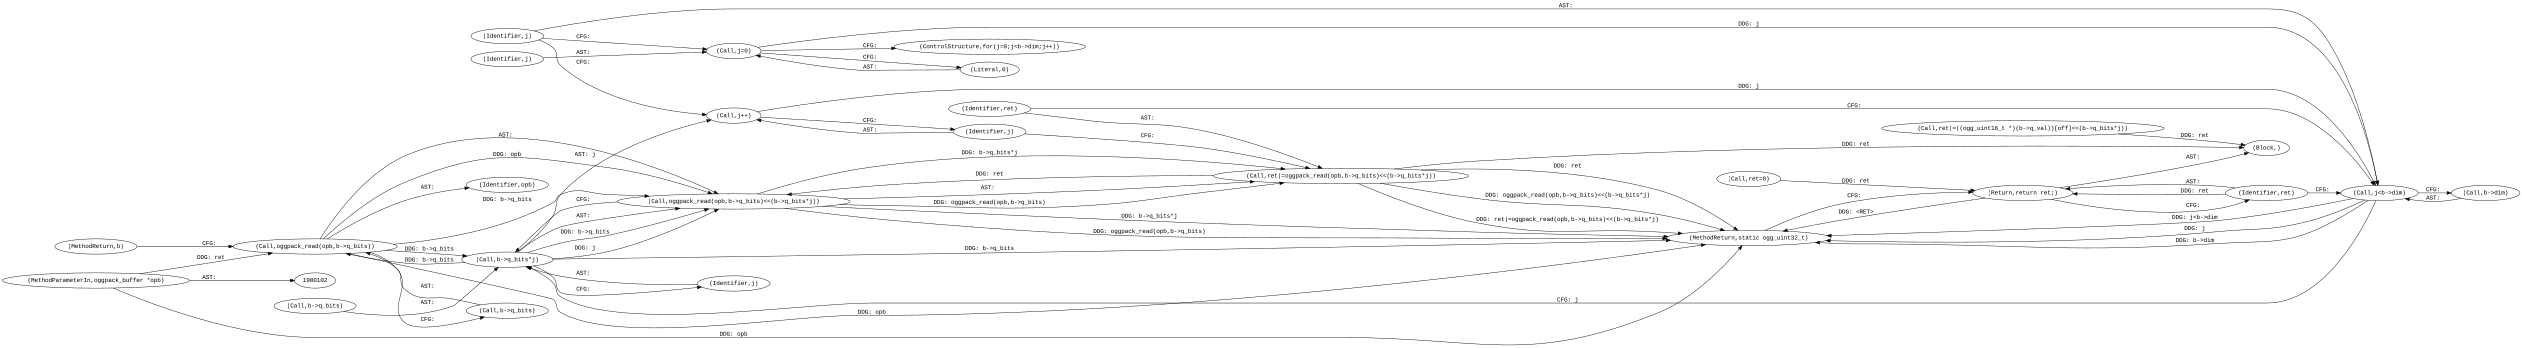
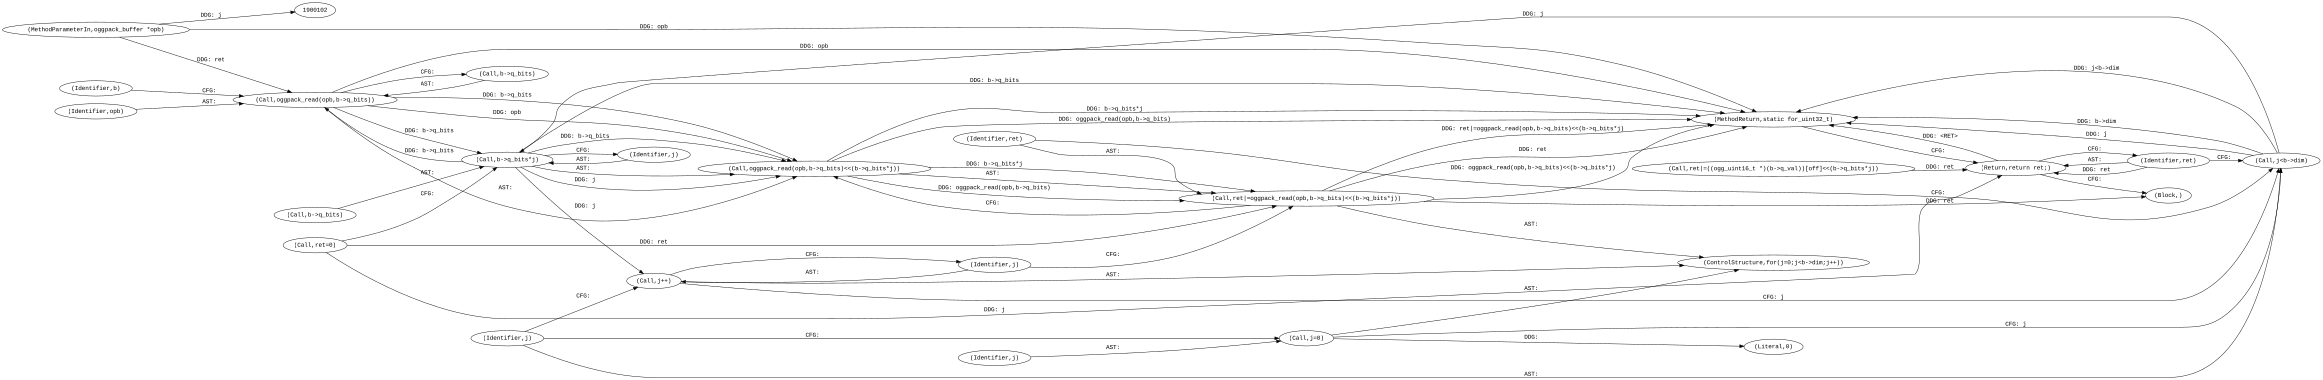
(1749, 24) -> (2016, 324)
(872, 46) -> (1533, 288)
(872, 57) -> (1533, 337)
(860, 70) -> none
(1749, 86) -> (1774, 297)
(2180, 139) -> (1937, 170)
(585, 154) -> (585, 206)
(2195, 157) -> (2097, 179)
(990, 174) -> (995, 203)
(1856, 181) -> (995, 310)
(2486, 193) -> none
(393, 205) -> (187, 107)
(561, 211) -> (422, 216)
none -> (1517, 238)
(1749, 238) -> (1774, 119)
none -> (811, 245)
(96, 247) -> (96, 88)
(211, 277) -> (211, 15)
none -> (1180, 278)
(1568, 300) -> (1533, 14)
